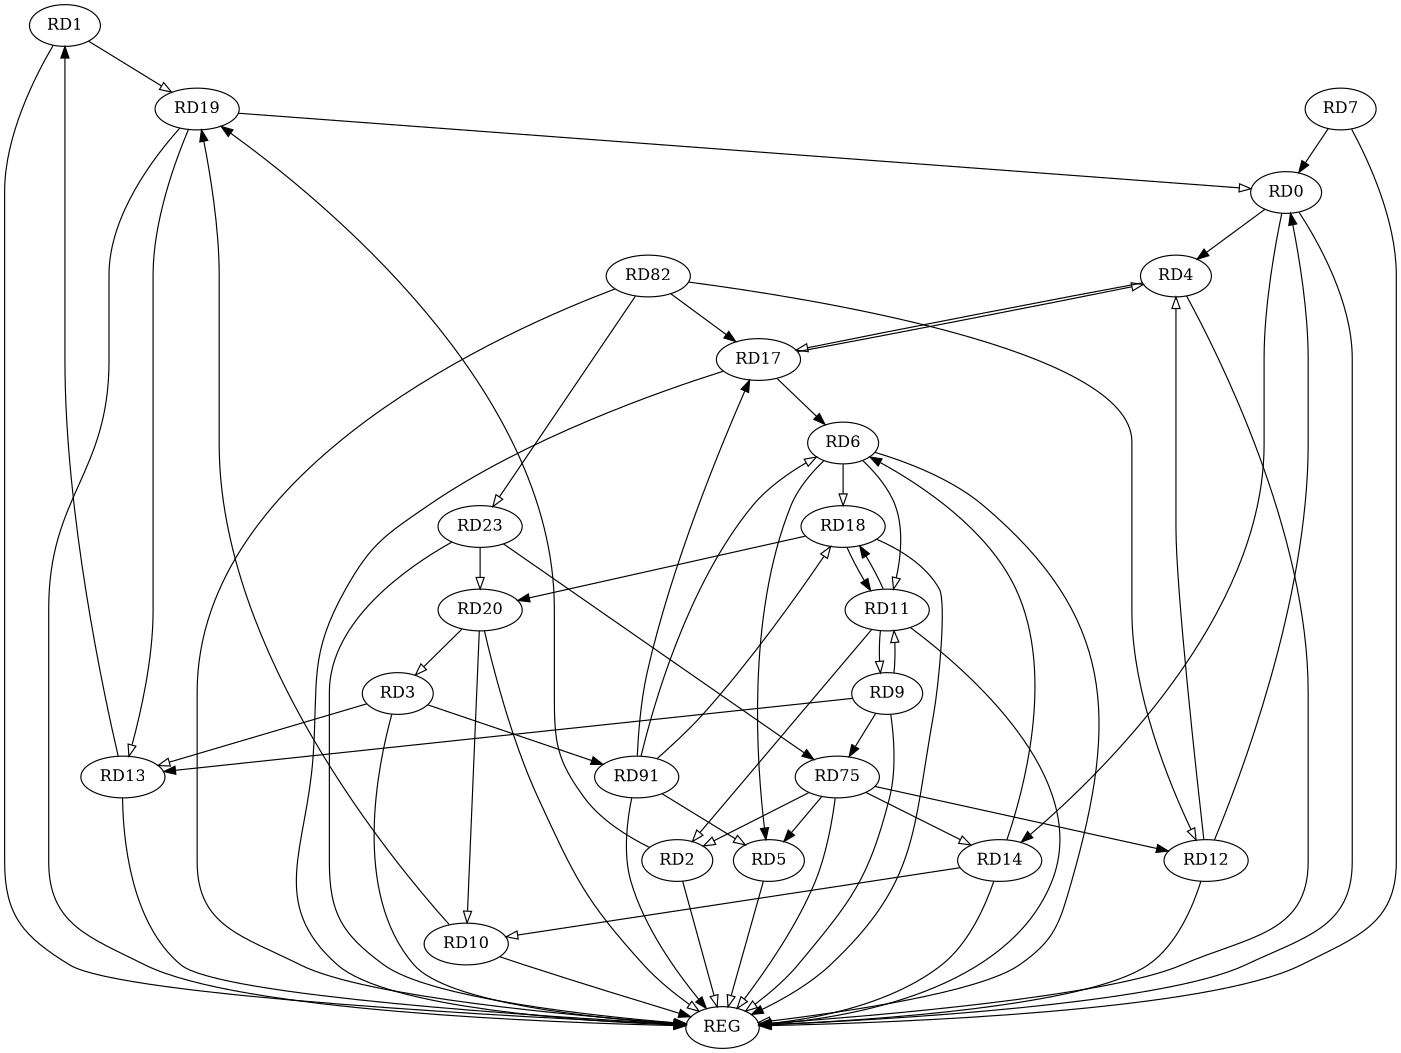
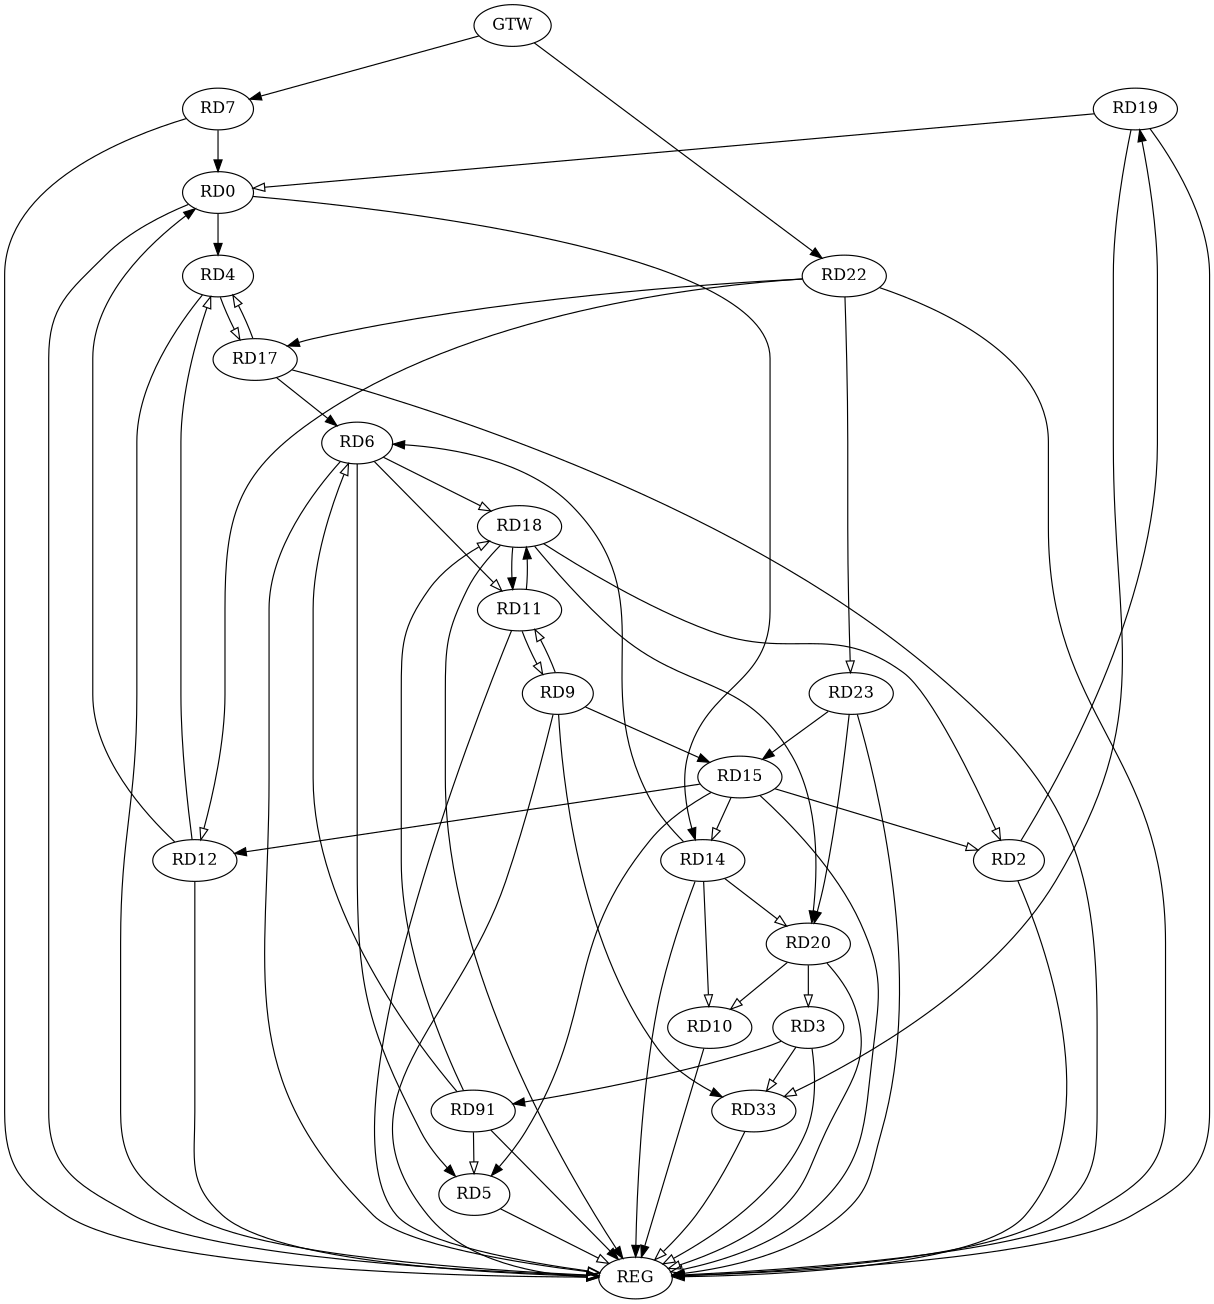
(65, 26) -> none
none -> (513, 26)
(648, 276) -> (844, 276)
(480, 563) -> (836, 818)
(673, 578) -> none
(243, 582) -> none
(786, 731) -> (806, 644)
(123, 777) -> (754, 1111)
(837, 777) -> (740, 777)
none -> (751, 899)
